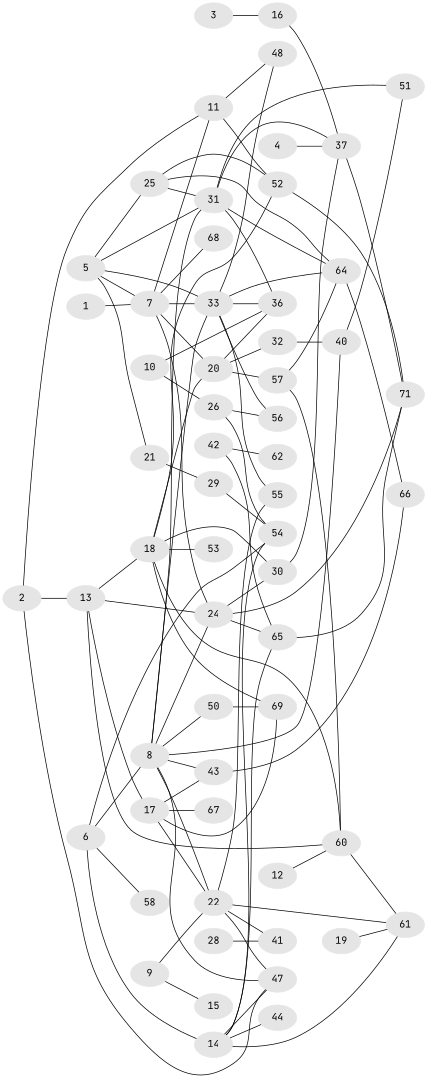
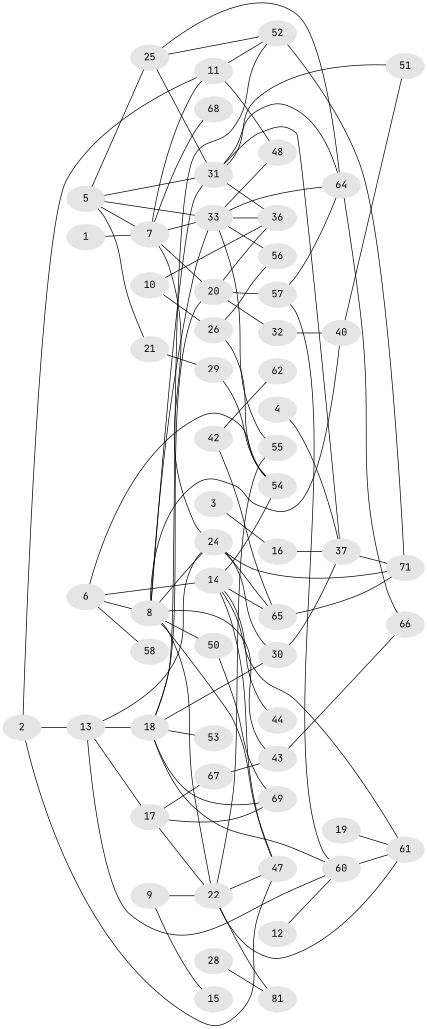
(182, 791) -> (243, 768)
(278, 941) -> (278, 999)
